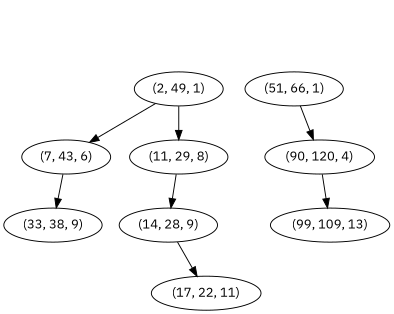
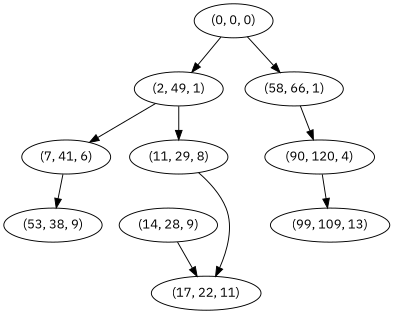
none -> (234, 21)
(294, 89) -> (294, 89)
(66, 157) -> (66, 157)
(174, 186) -> (228, 216)
(53, 225) -> (53, 225)
